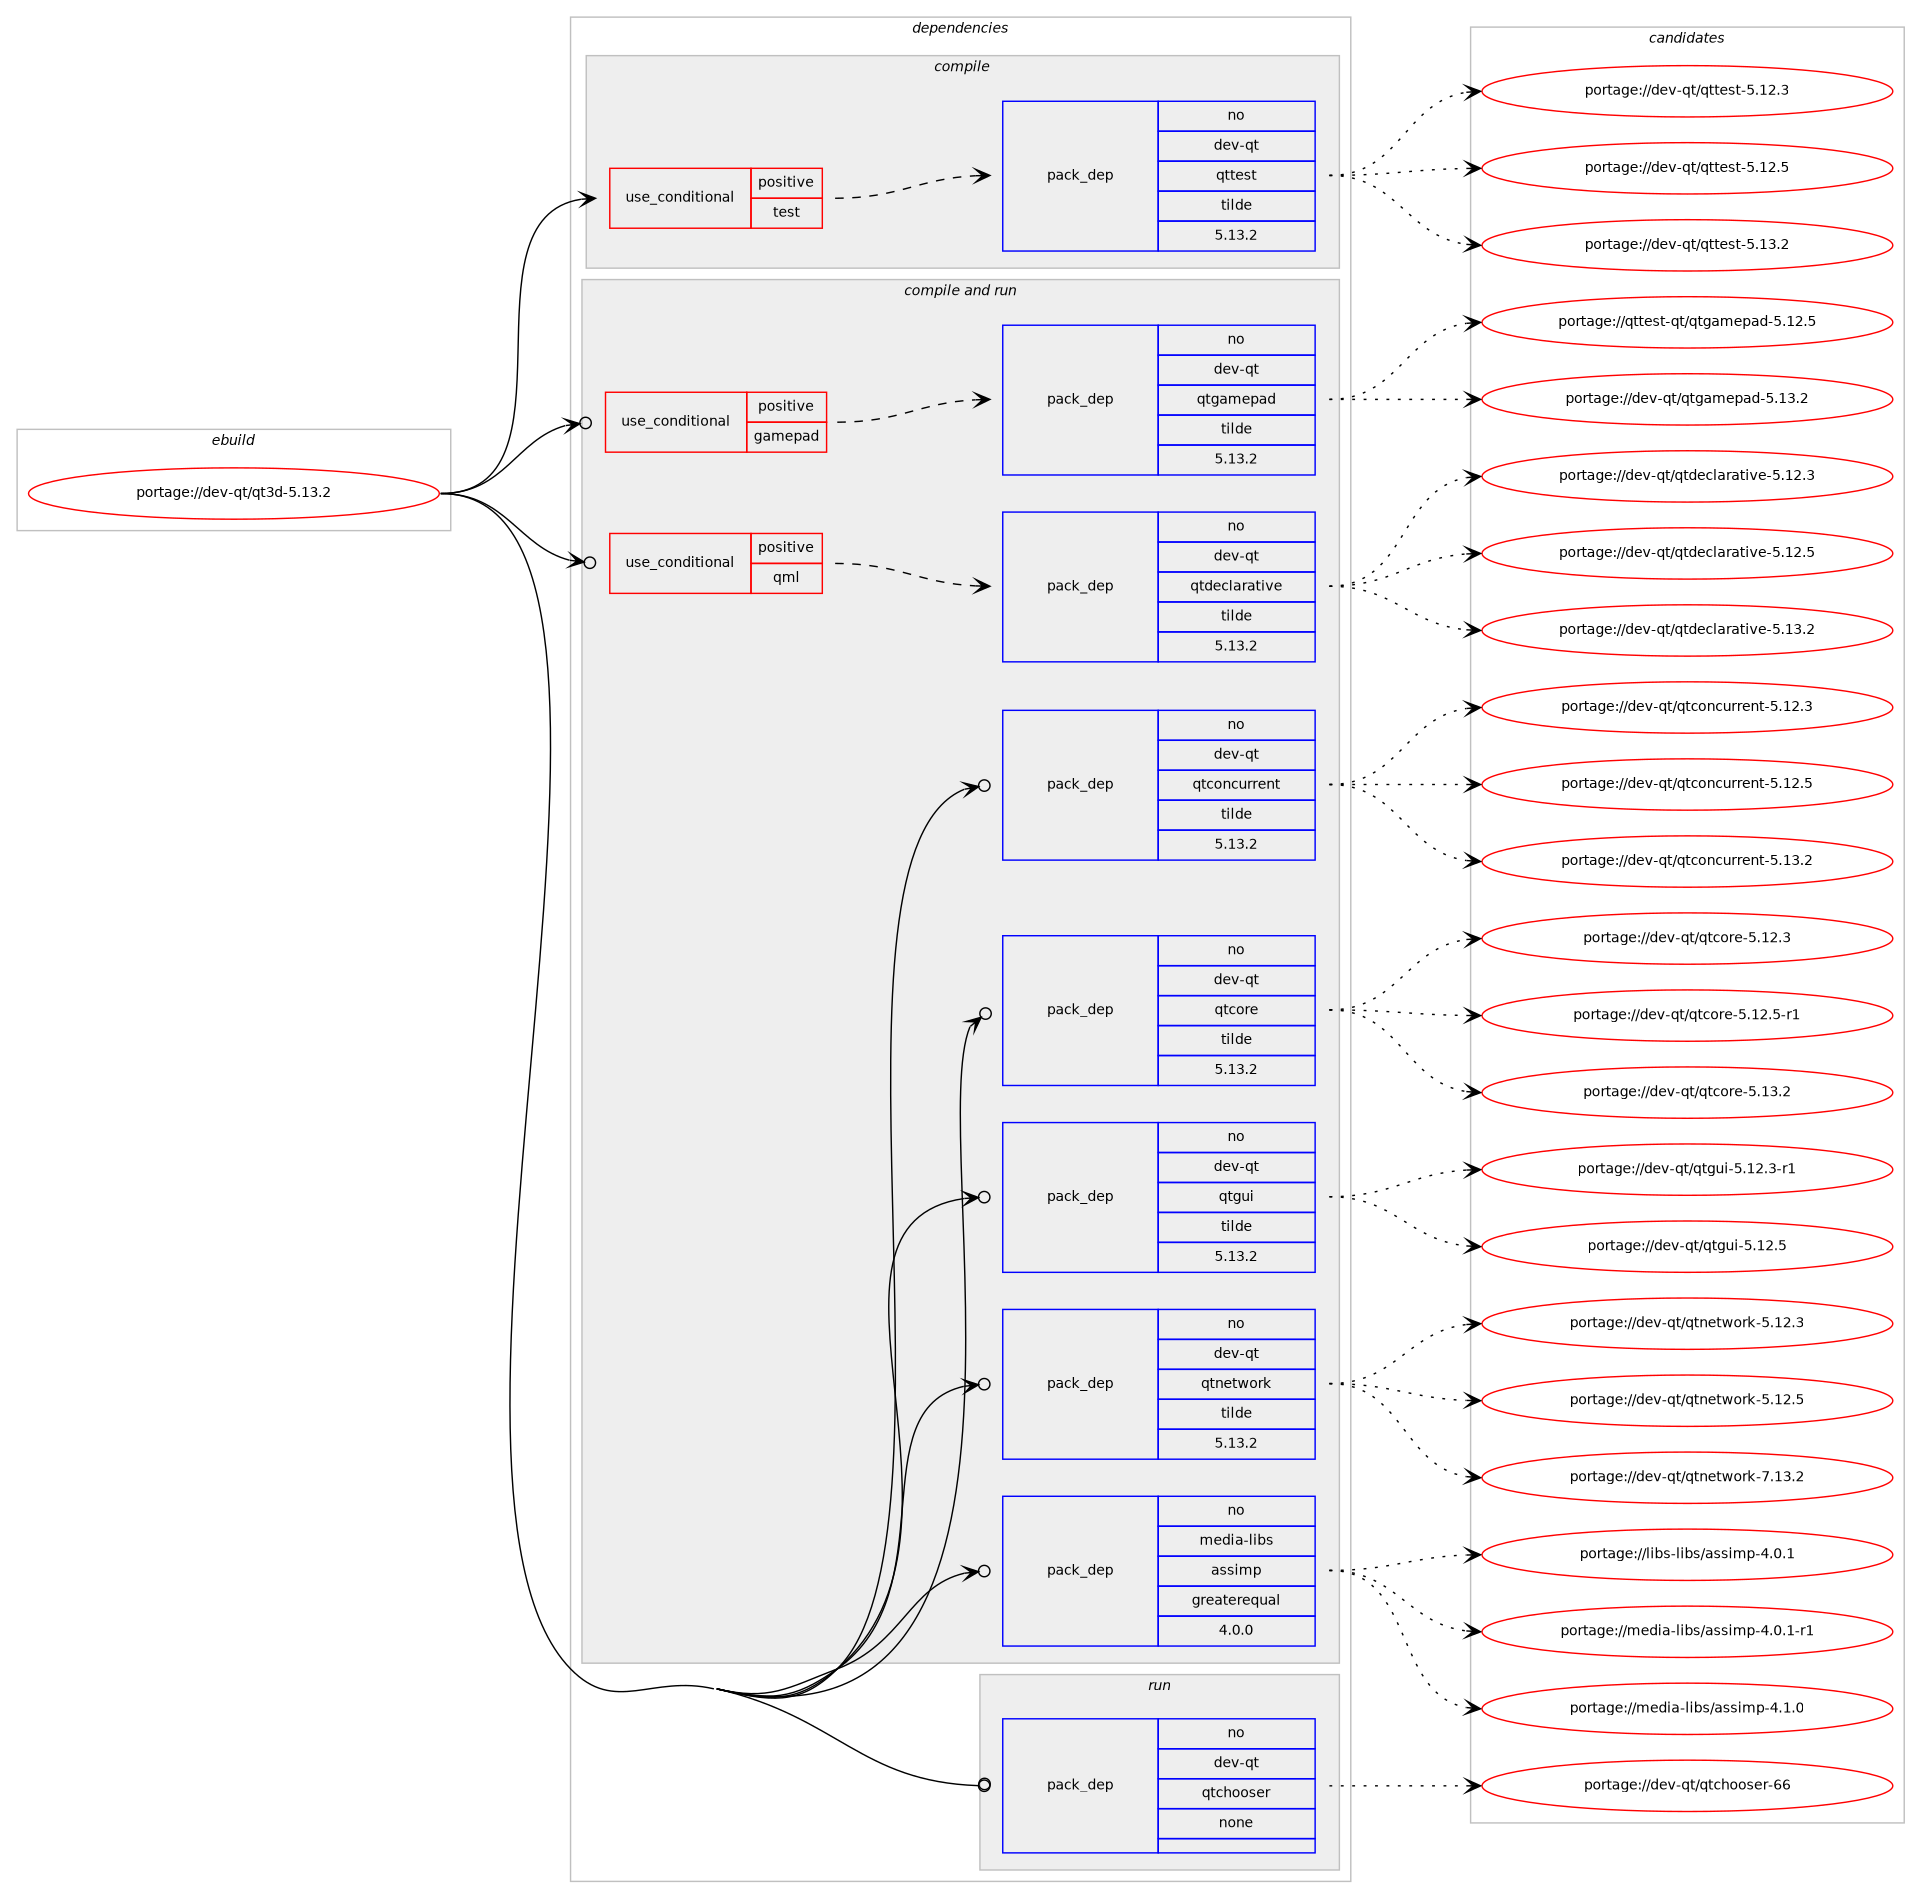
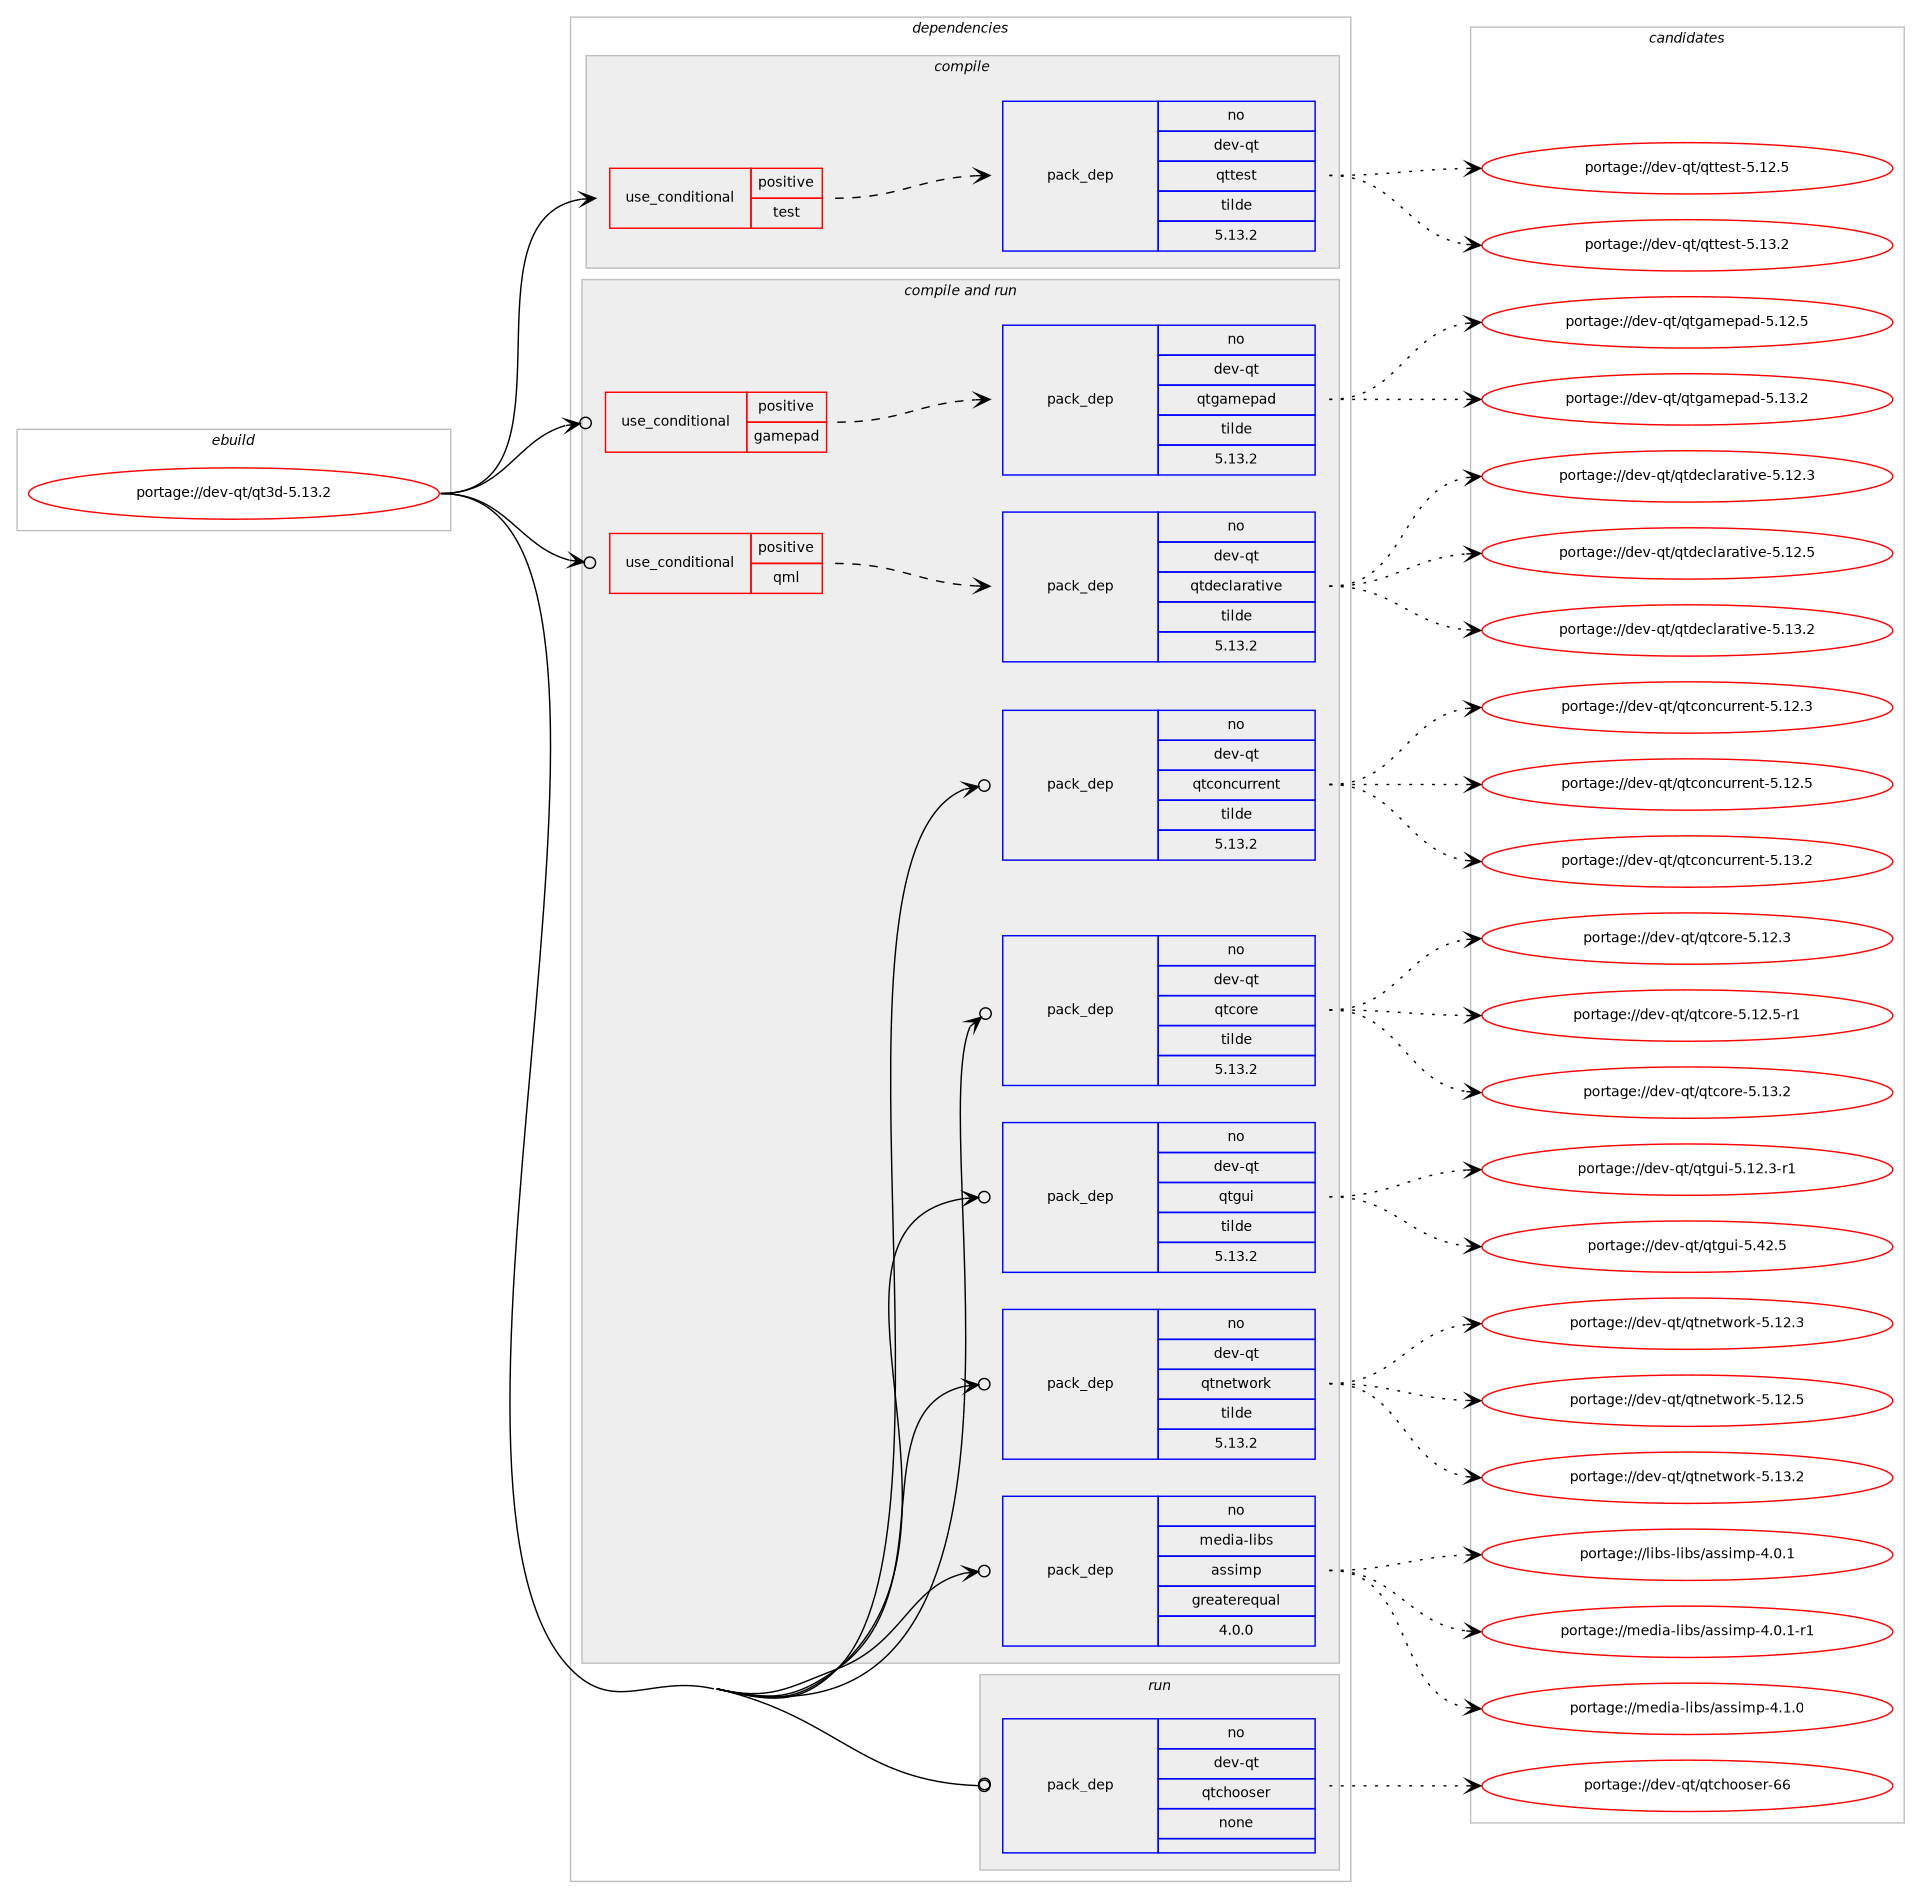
(1687, 91) -> none
(1687, 322) -> (1687, 322)
(1687, 1247) -> (1687, 1247)
(1687, 1478) -> (1687, 1478)
